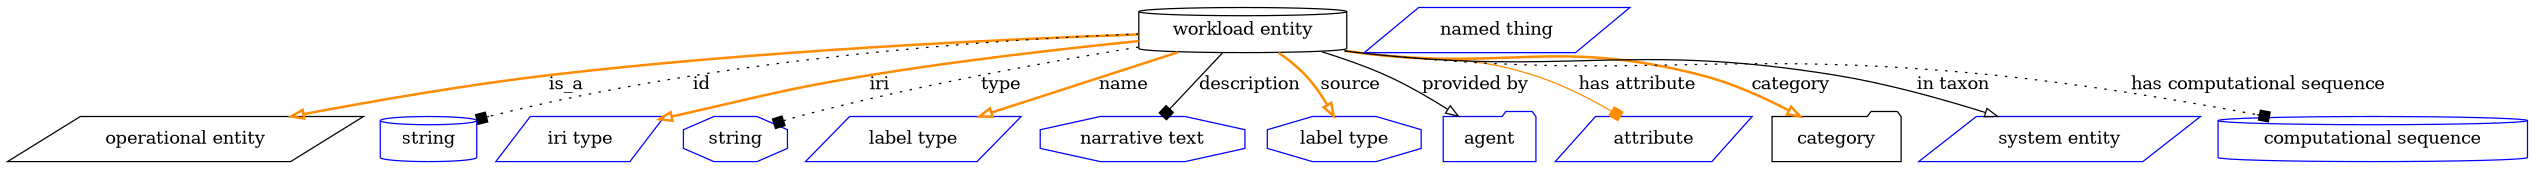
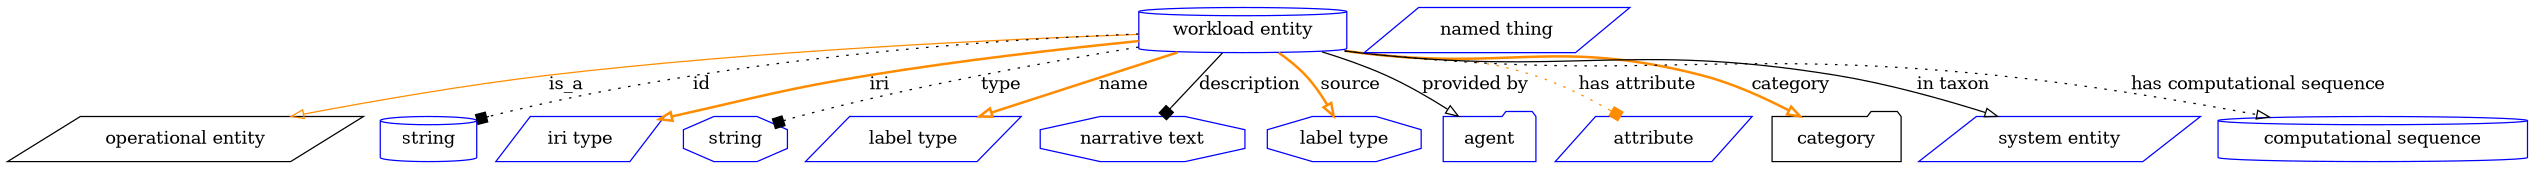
(1243, 30) -> (1243, 30)
(719, 58) -> (719, 58)
(1825, 64) -> (1825, 64)
(1522, 72) -> (1522, 72)
